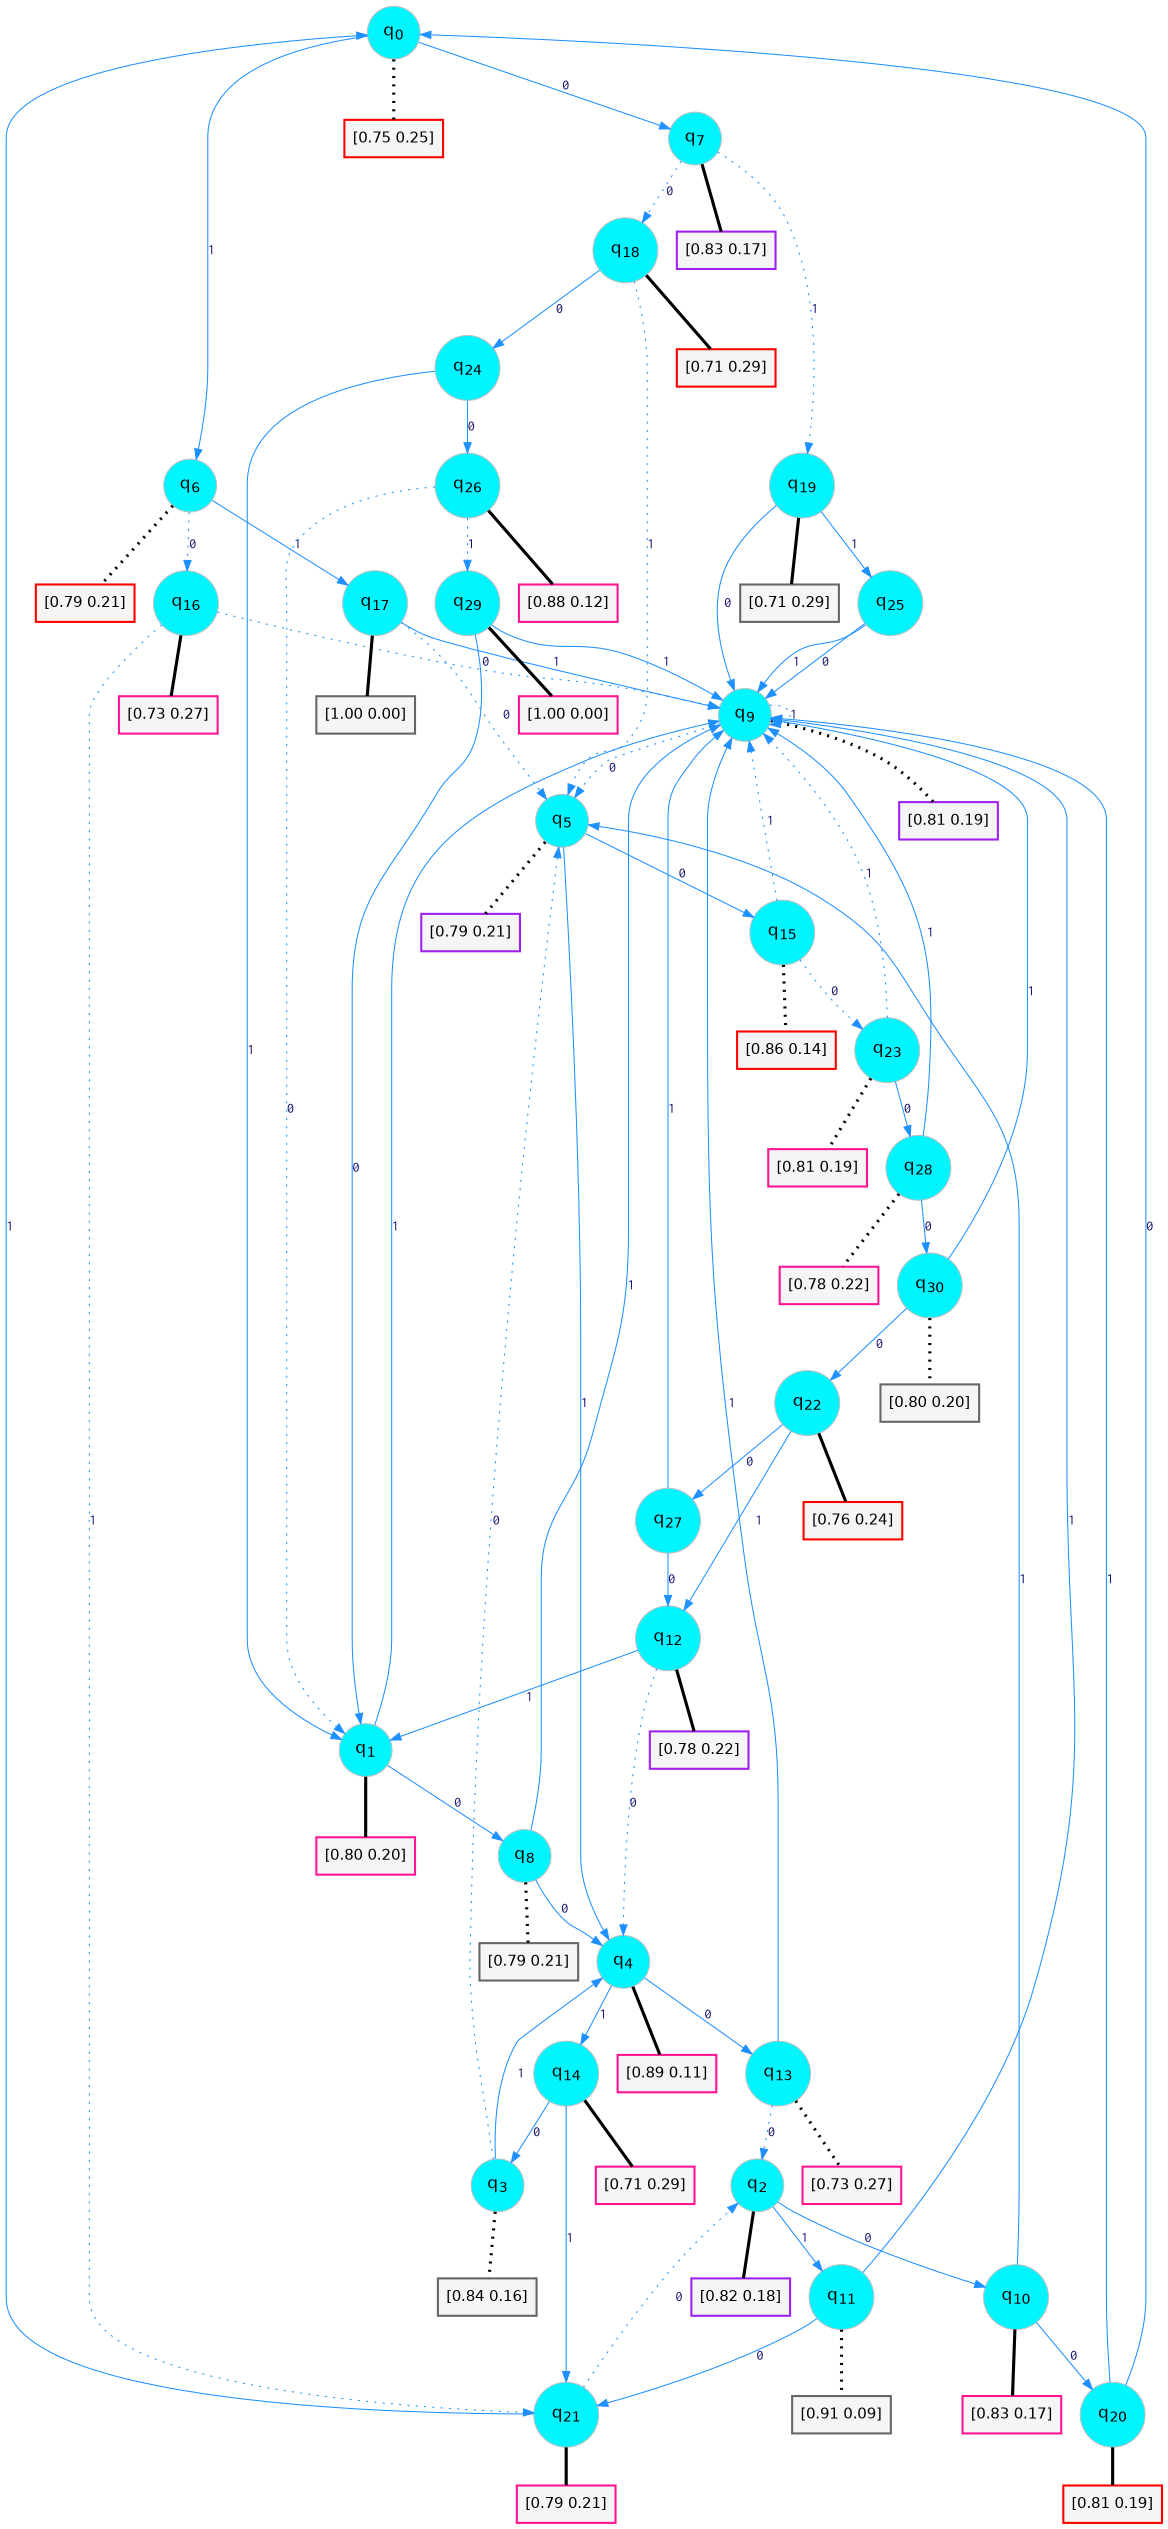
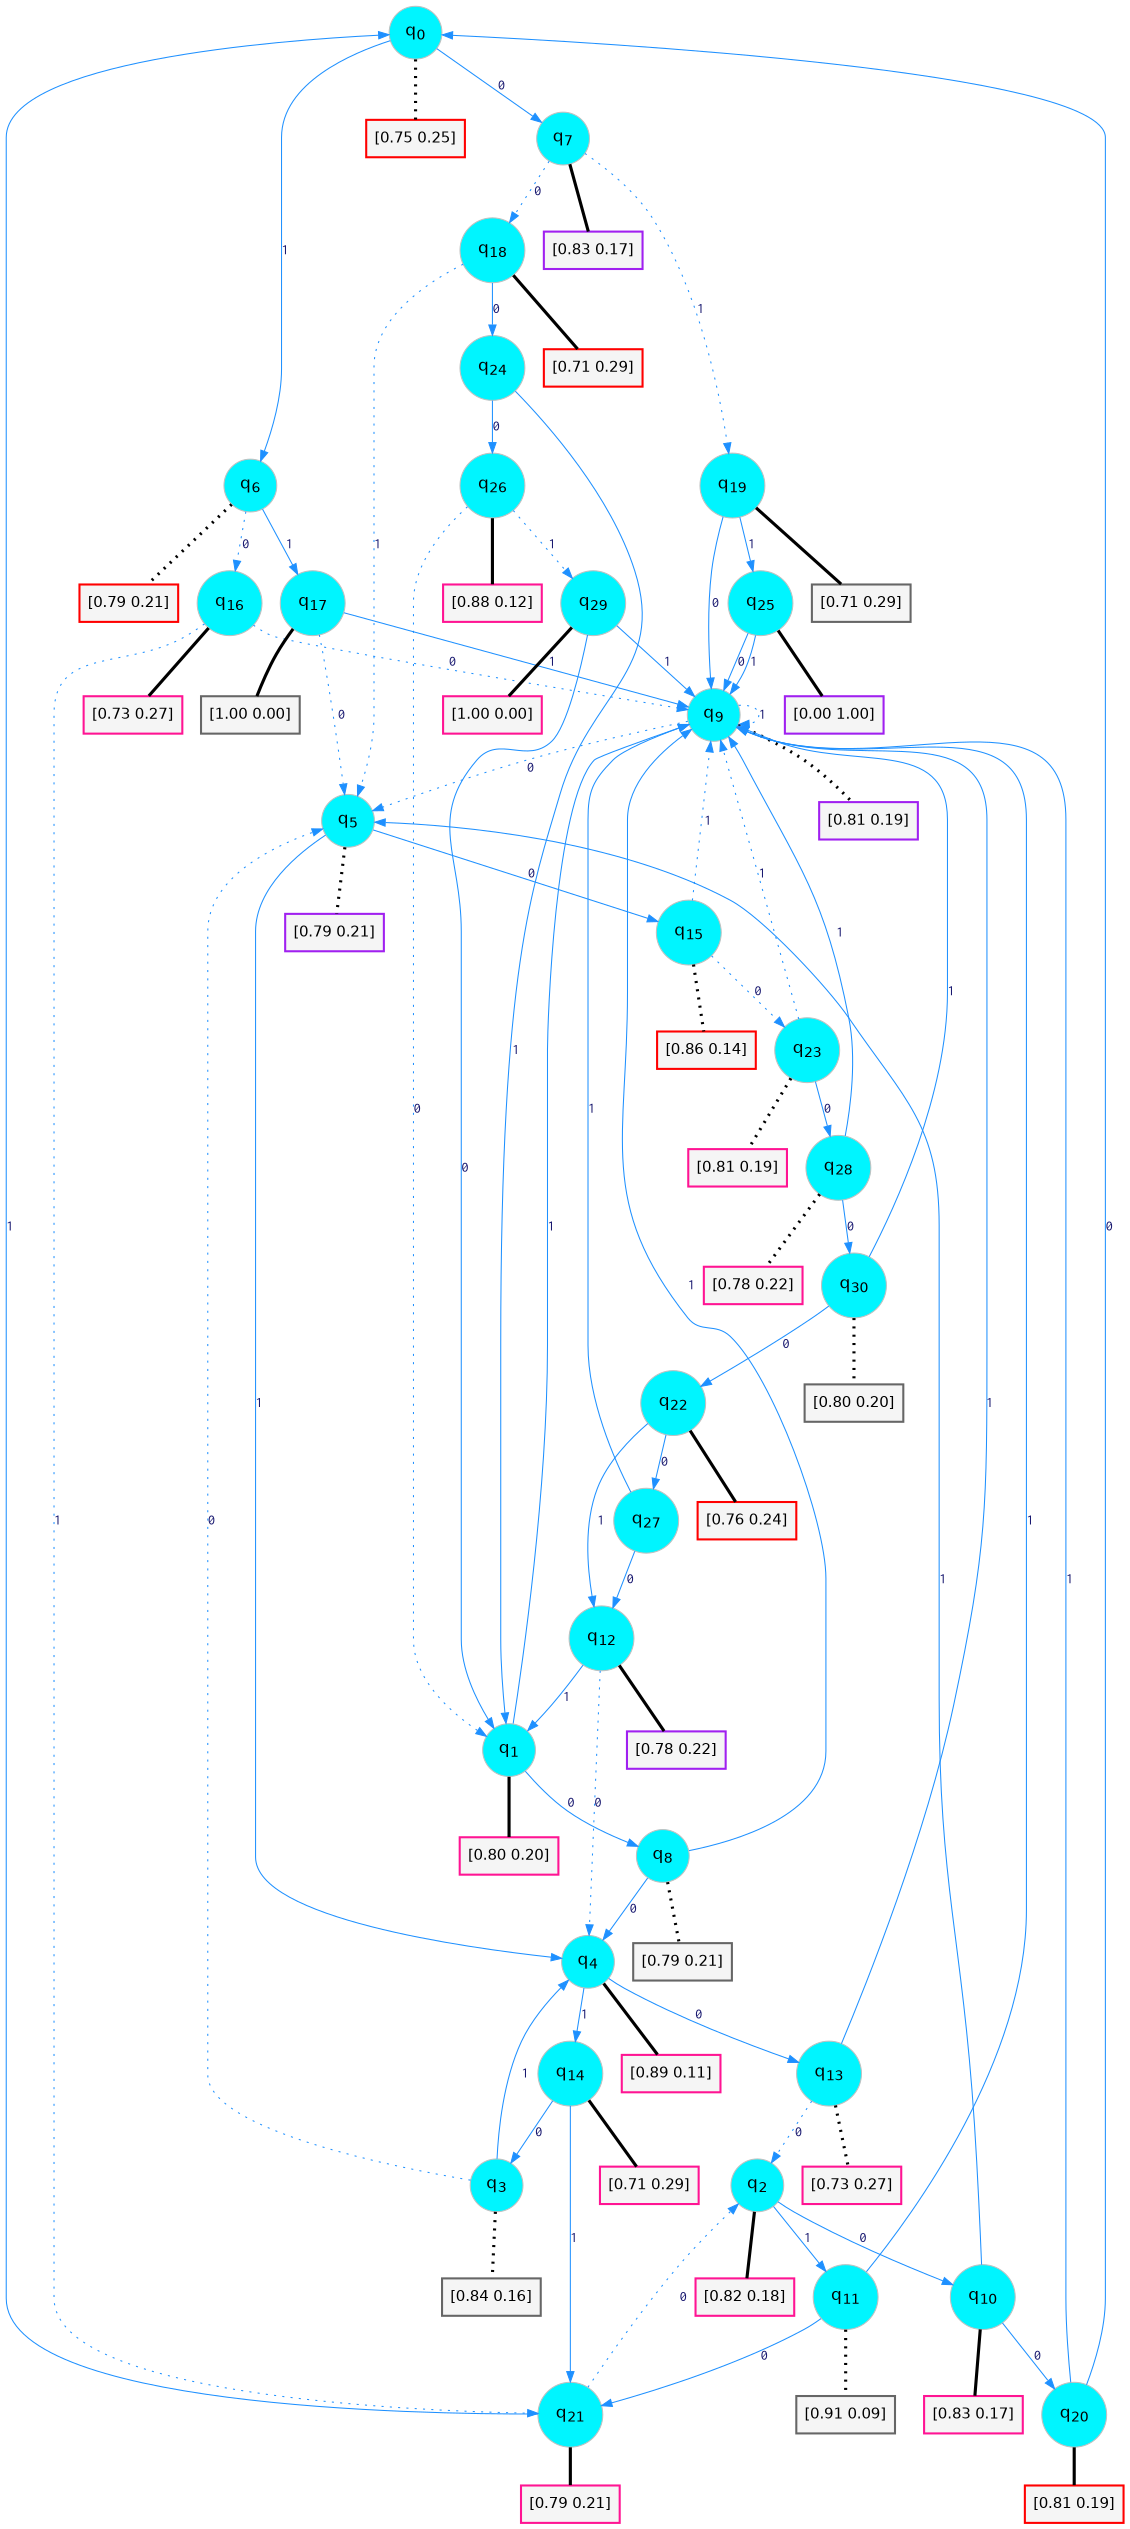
none -> (834, 715)
(741, 2297) -> (745, 2297)
